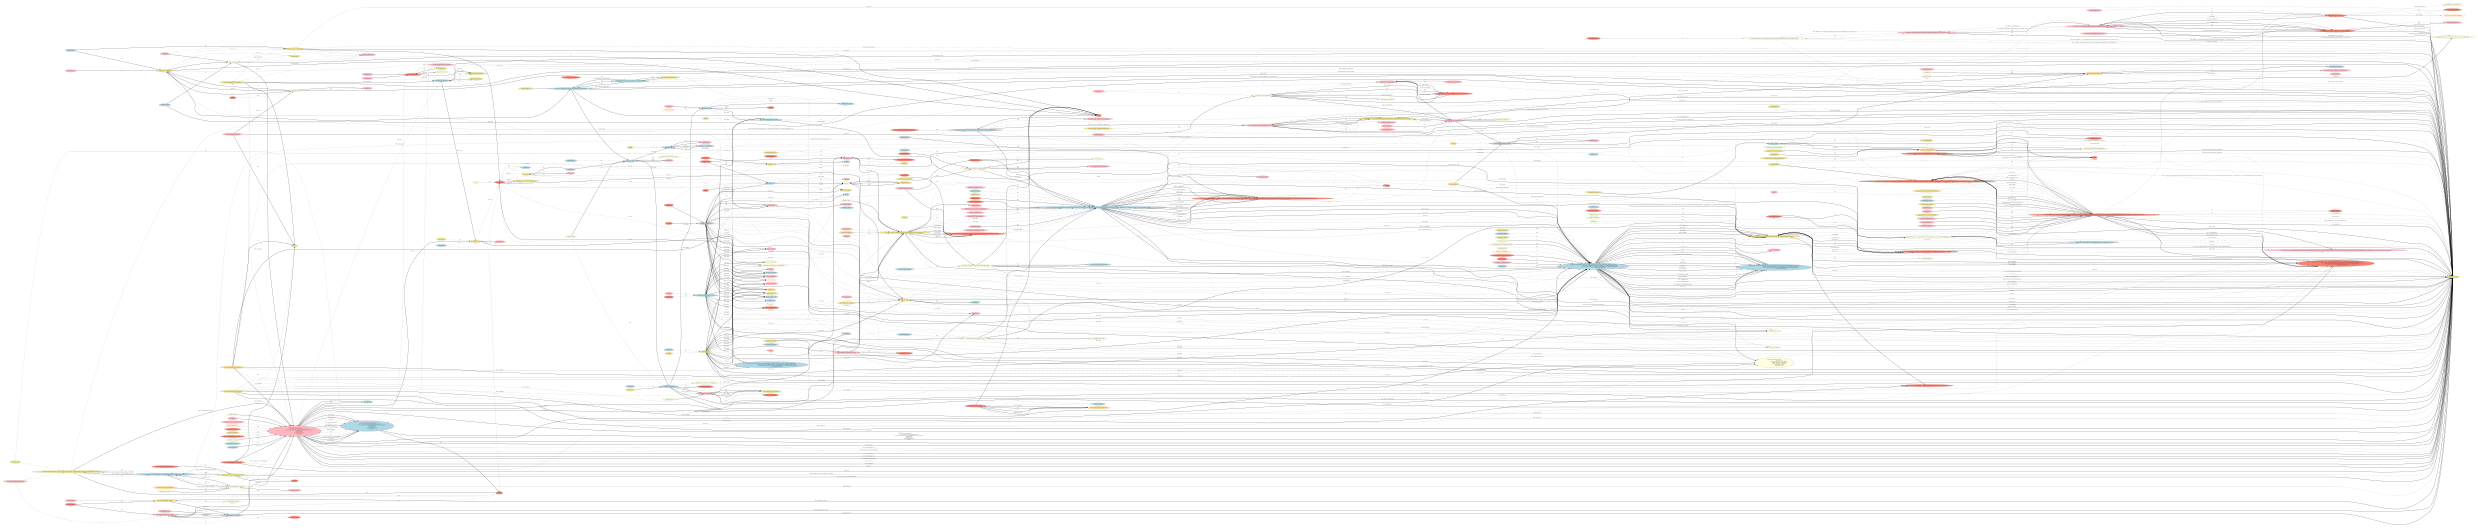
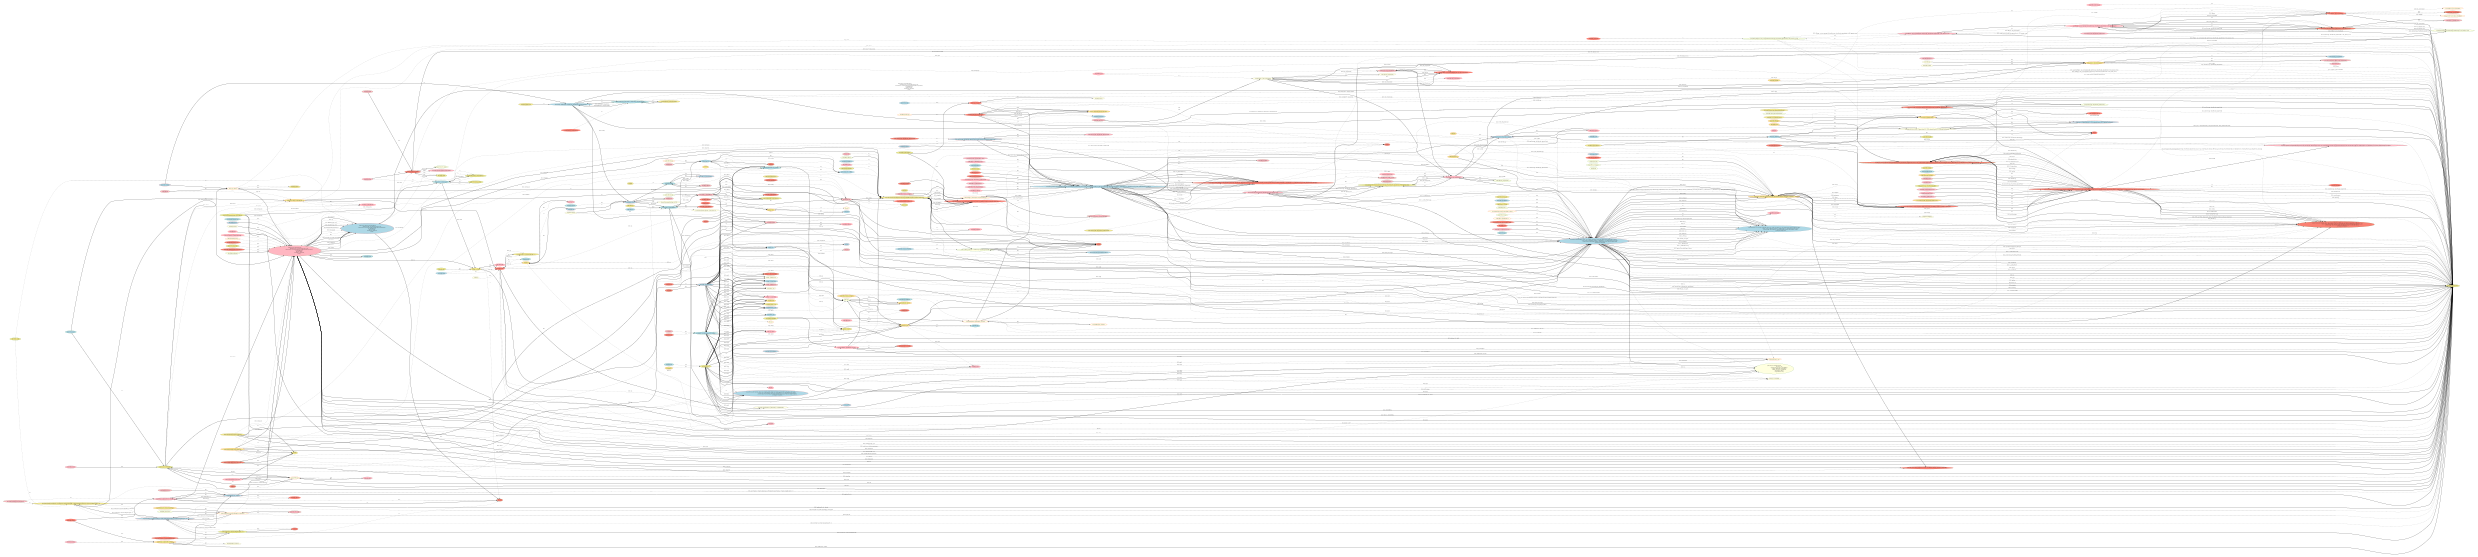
none -> (905, 115)
